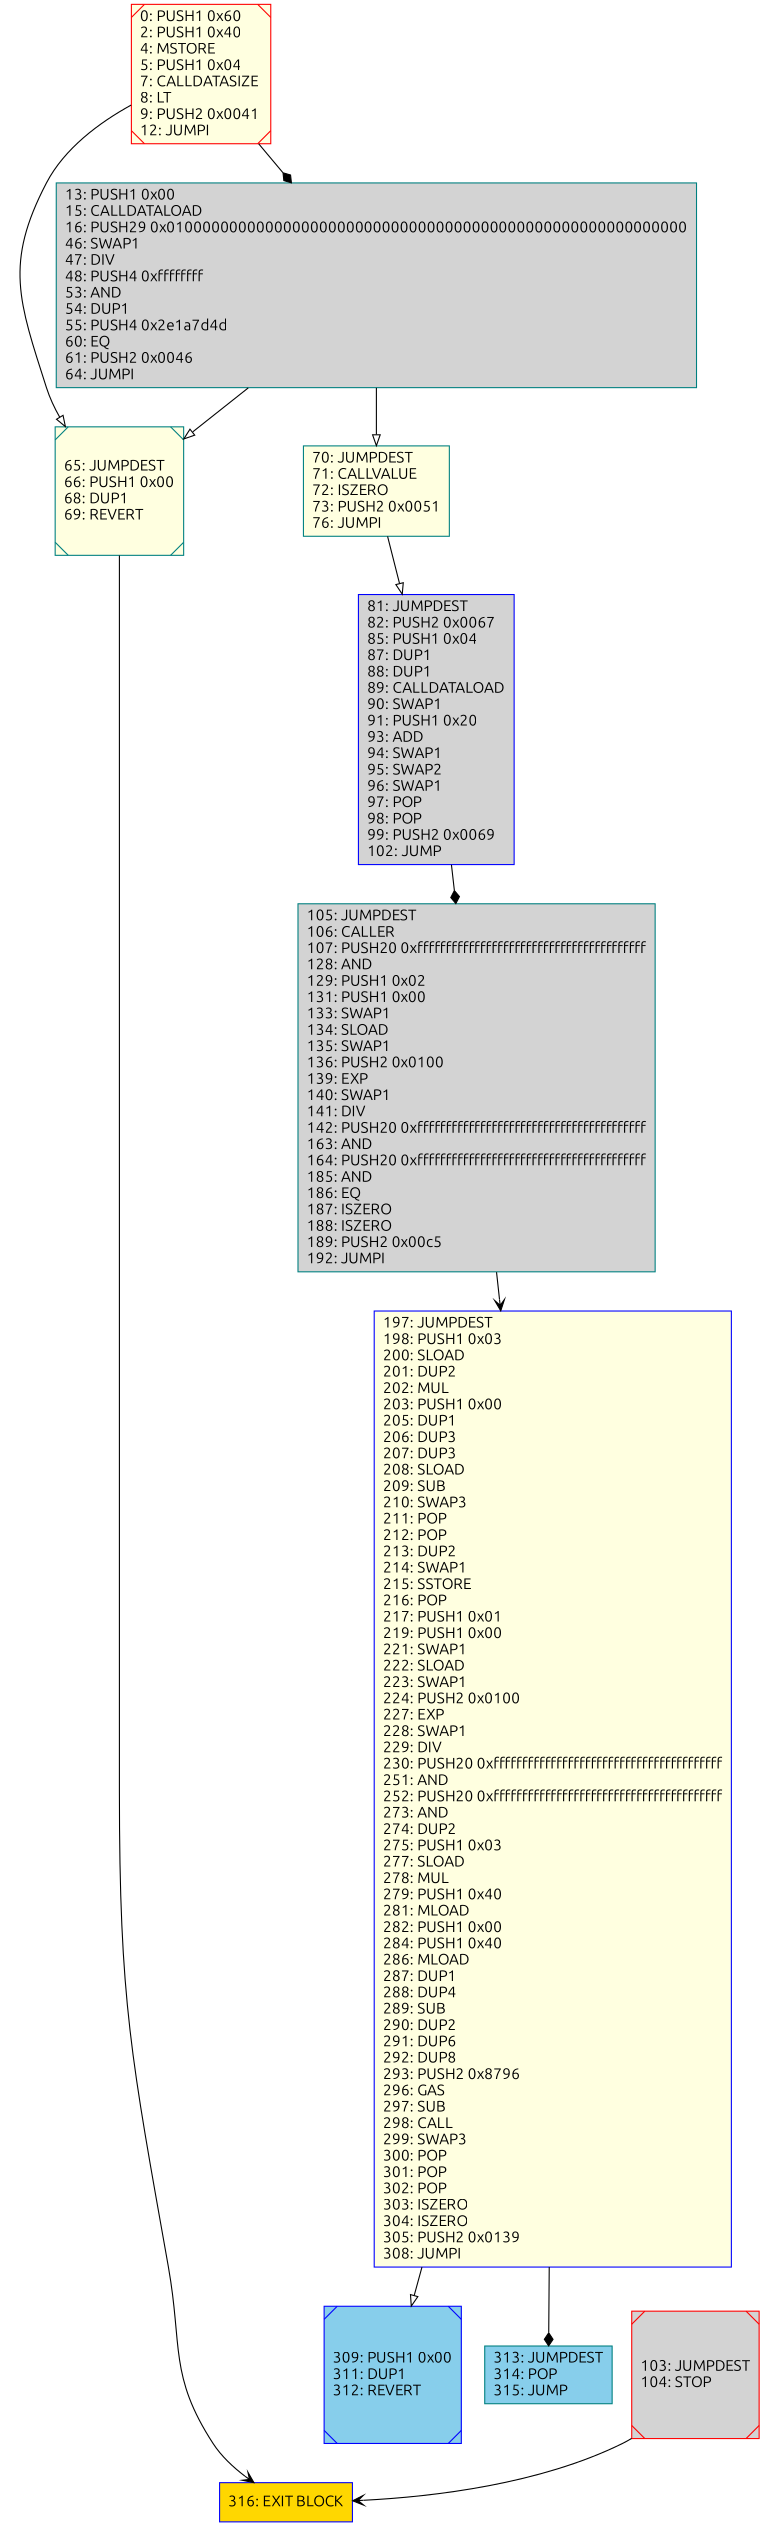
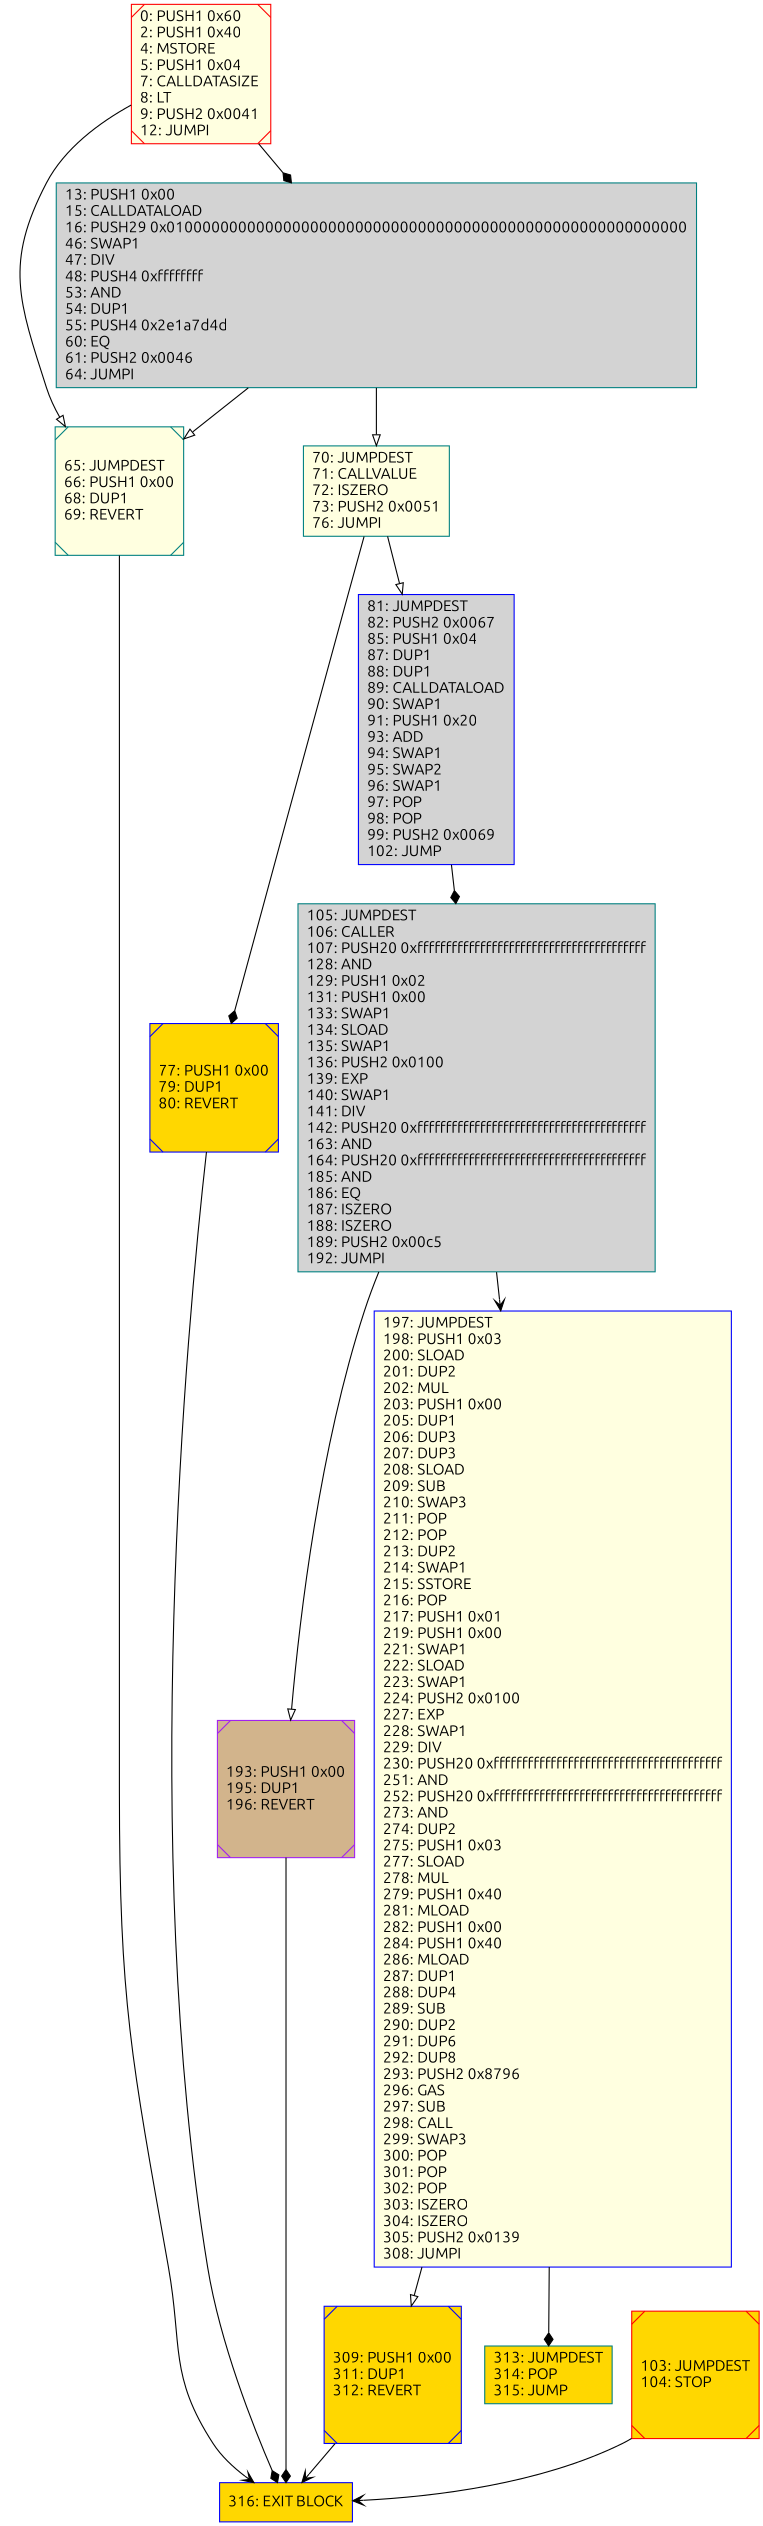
none -> (214, 1088)
none -> (286, 1789)
(393, 2375) -> (393, 2375)
(548, 2375) -> (548, 2375)
(695, 2375) -> (695, 2375)
none -> (322, 2459)
